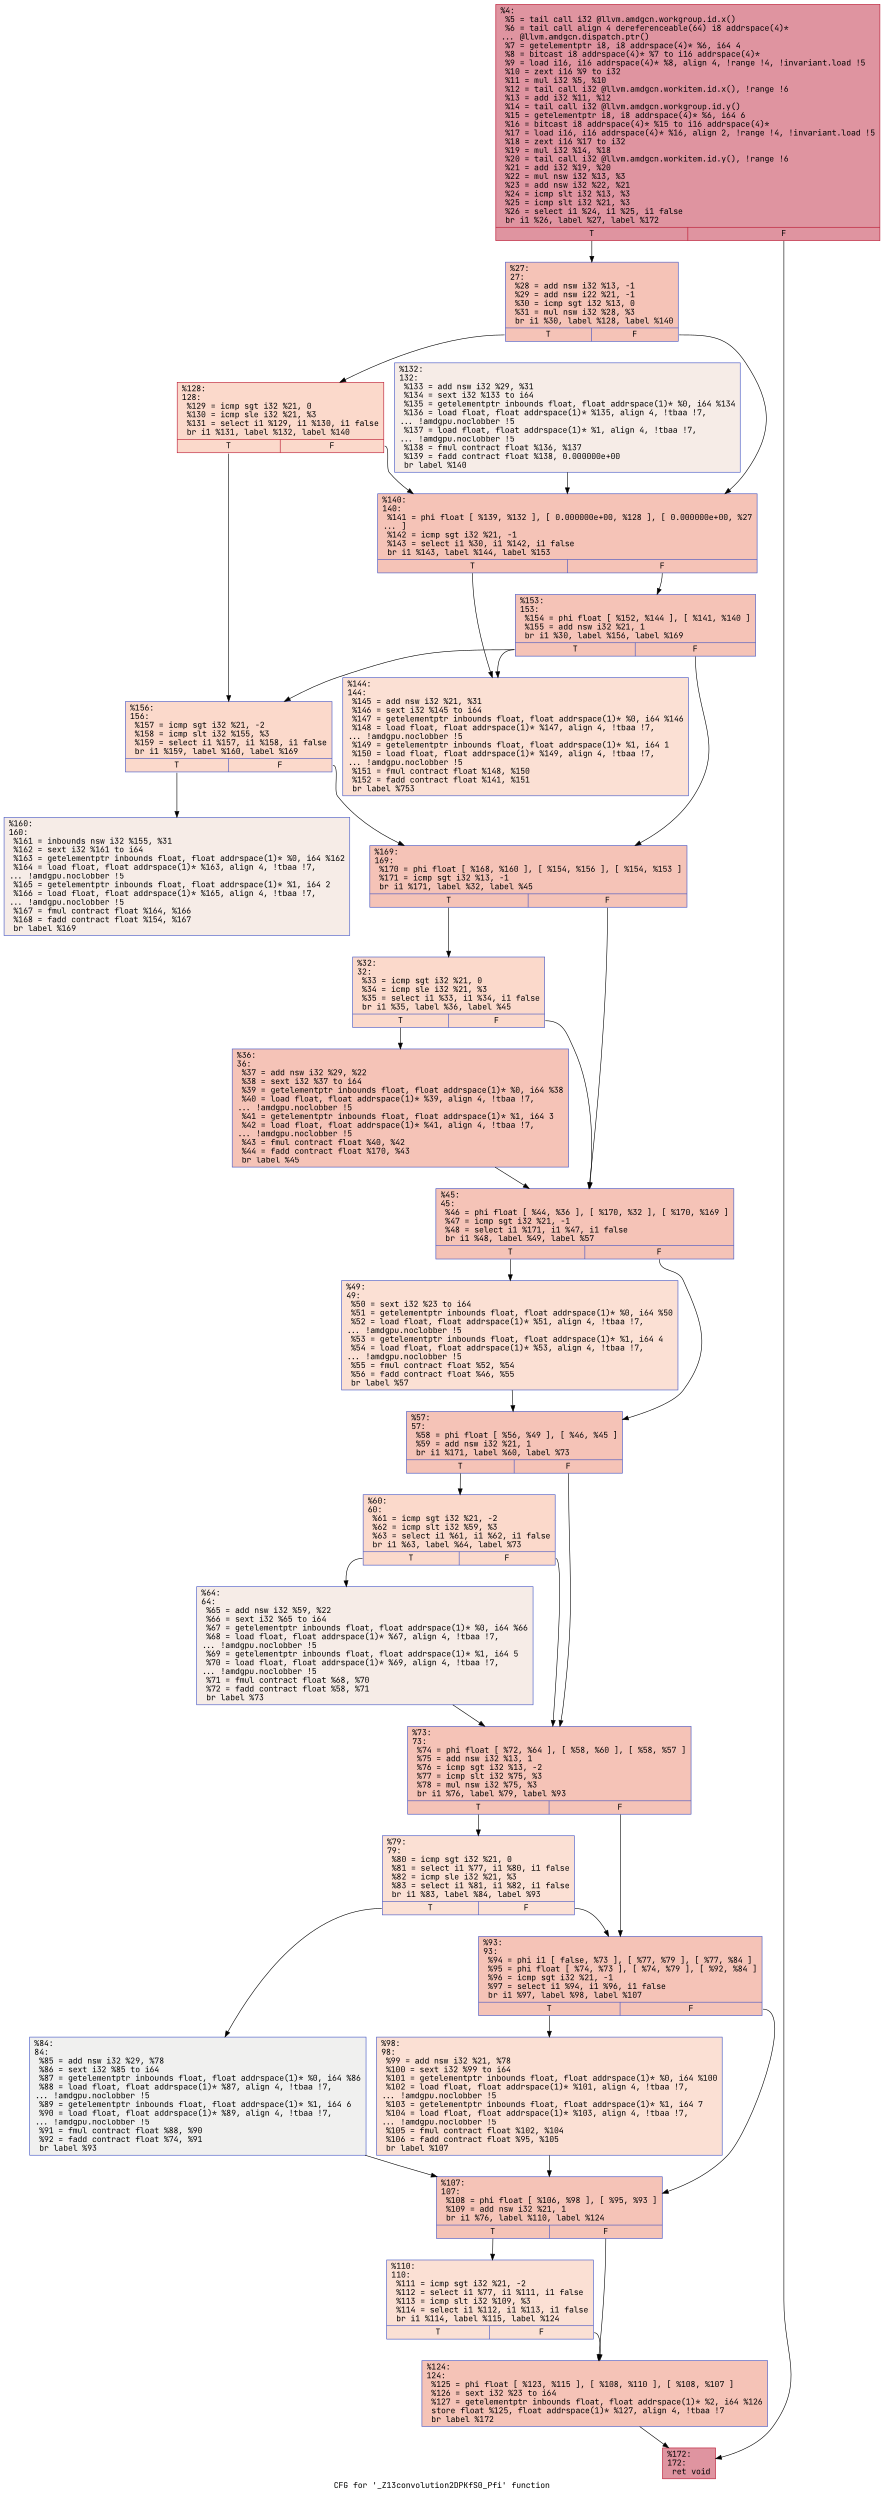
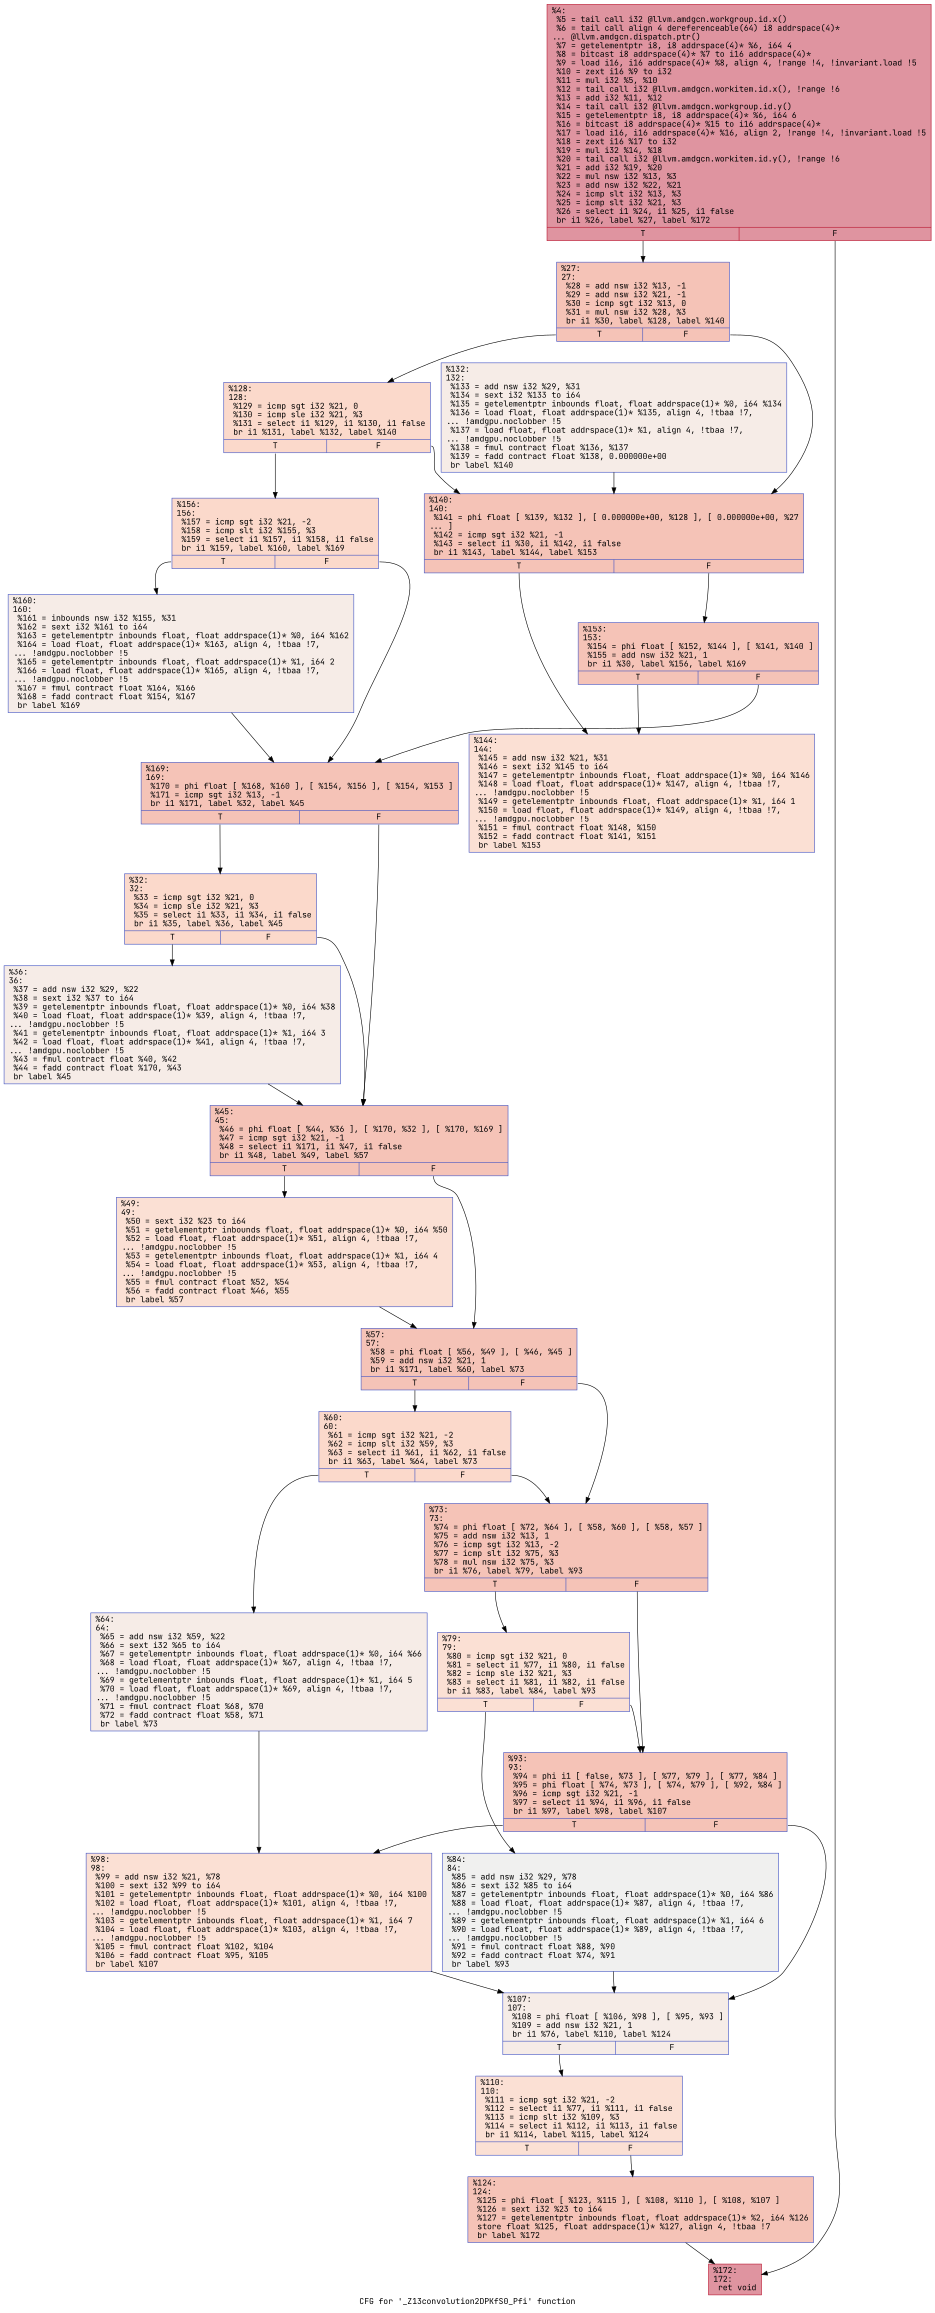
(573, 295) -> (624, 295)
(280, 418) -> (327, 418)
(399, 659) -> none
none -> (251, 735)
(381, 789) -> (507, 845)
(400, 1108) -> (172, 1025)
(466, 1714) -> (259, 1789)
(549, 2208) -> (616, 2024)
(604, 2297) -> none
